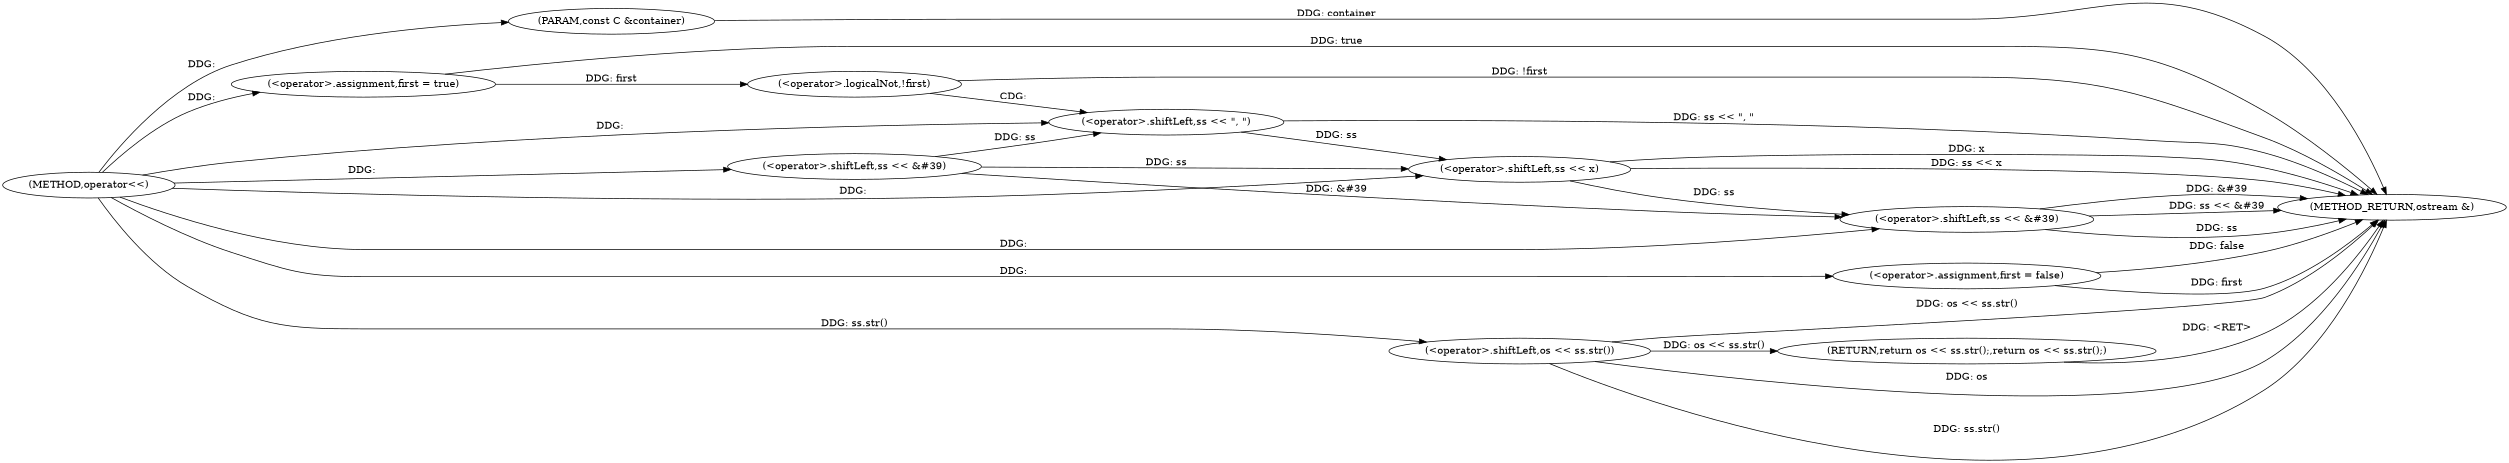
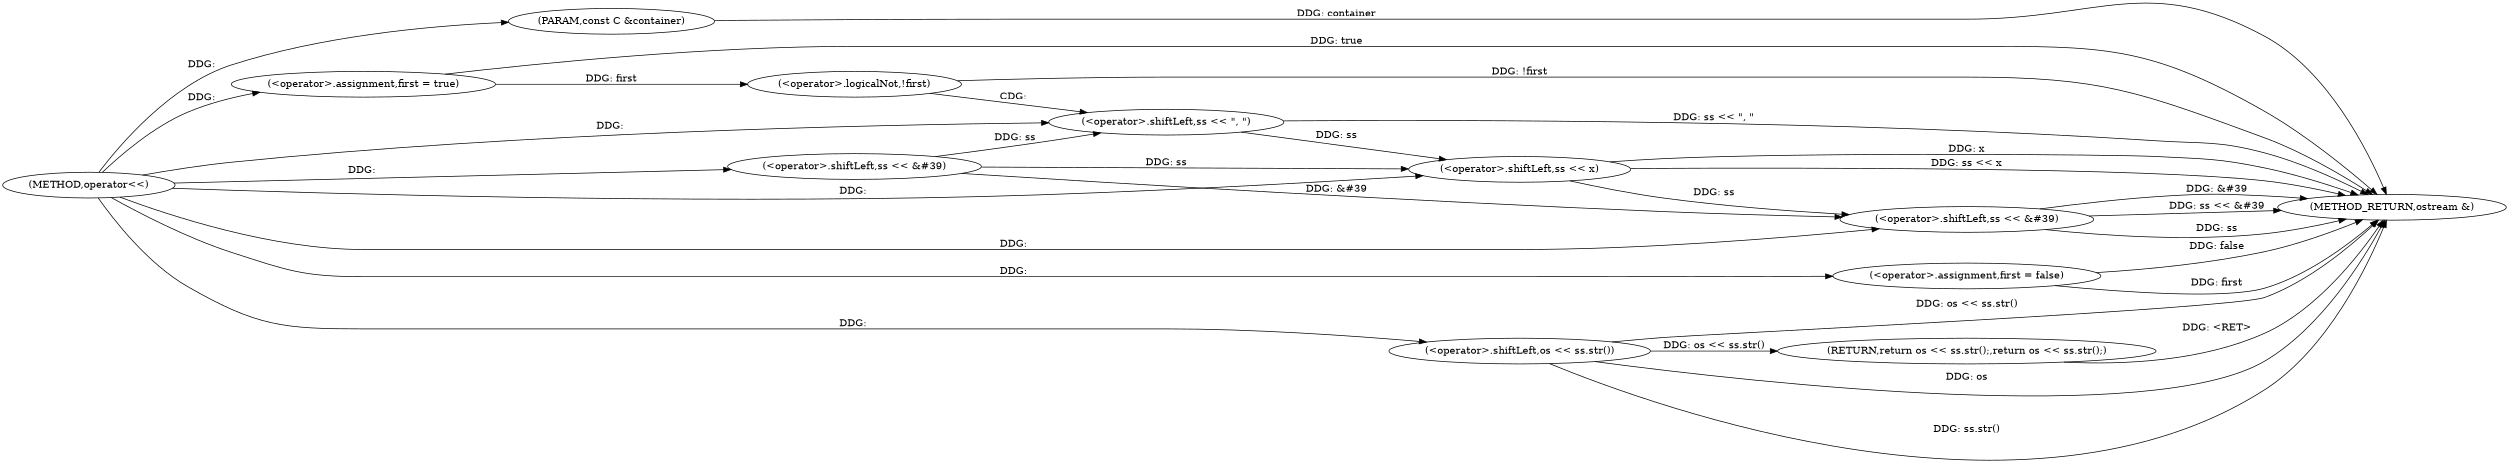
(855, 324) -> (855, 324)
